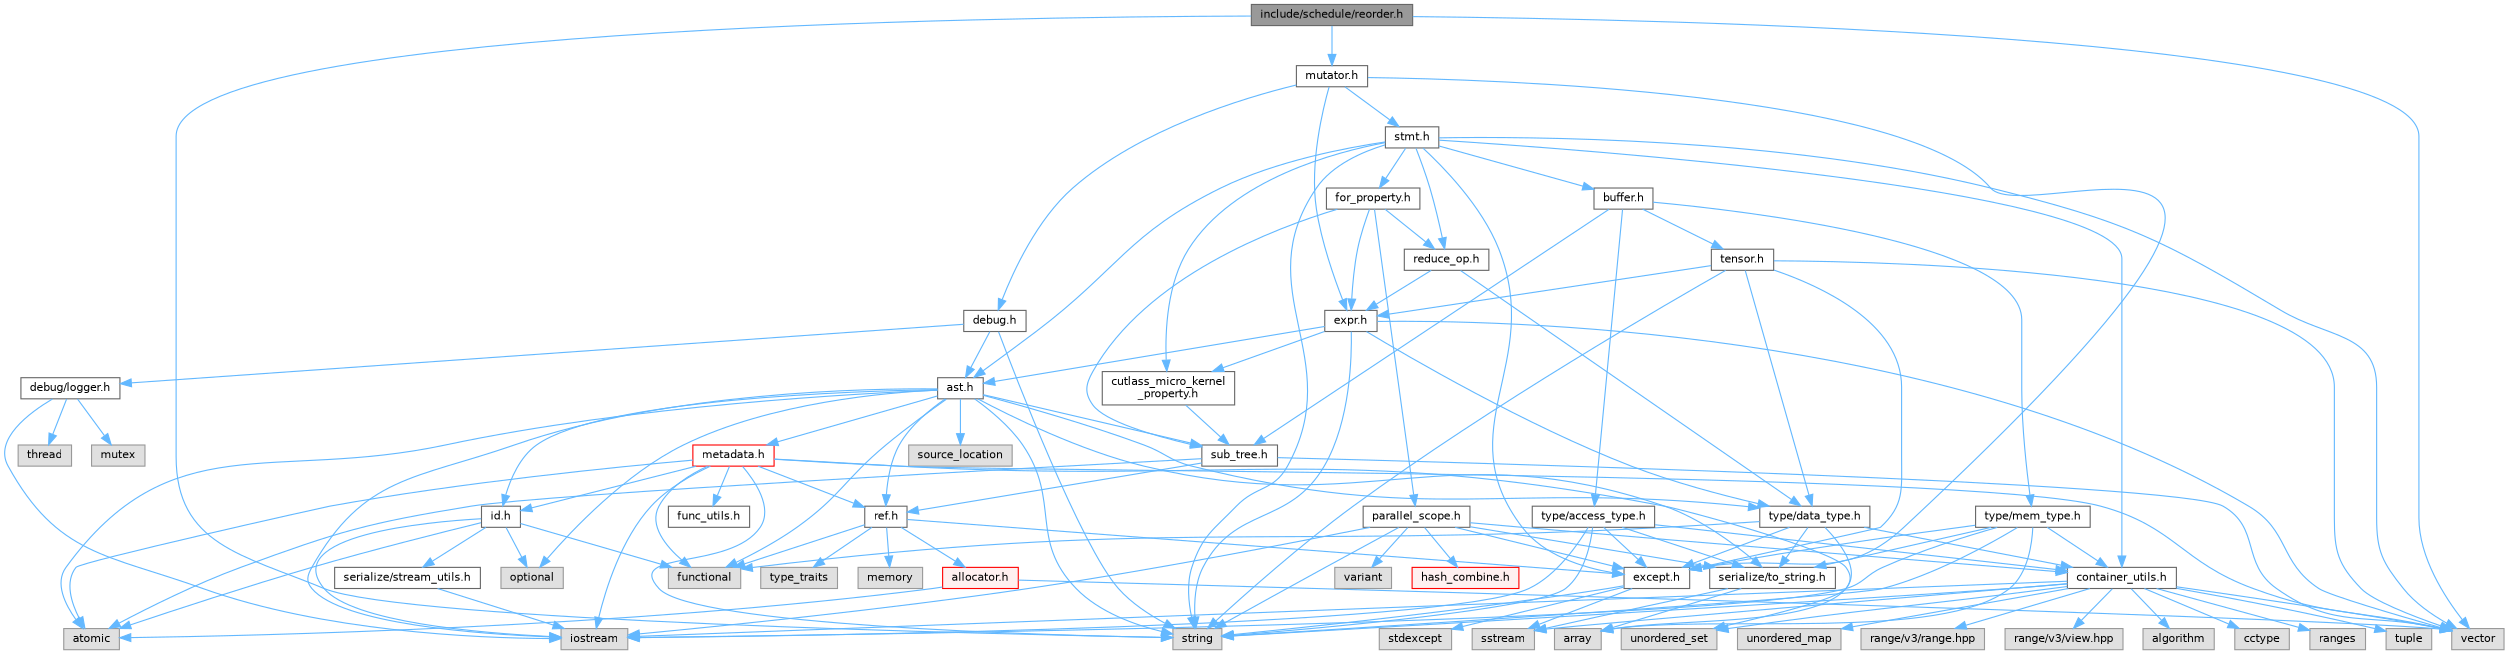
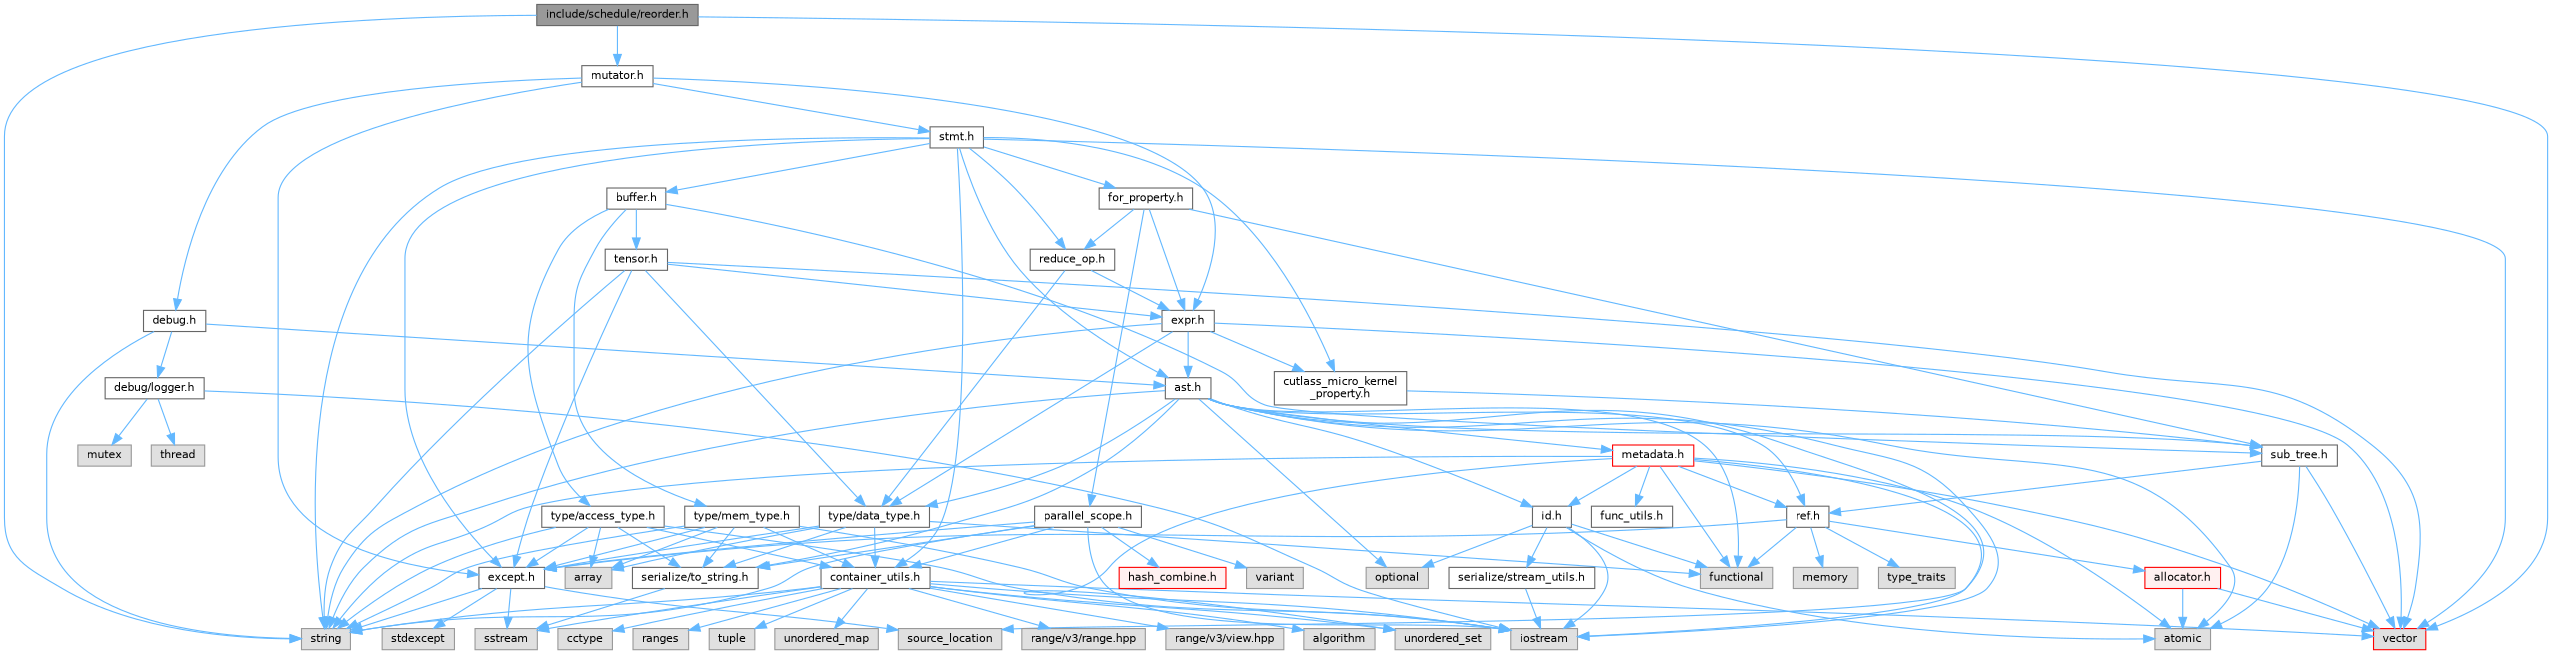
(1677, 608) -> (596, 547)
none -> (801, 618)
(2478, 639) -> (2400, 639)
